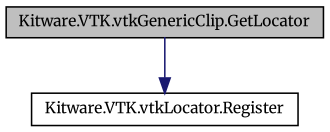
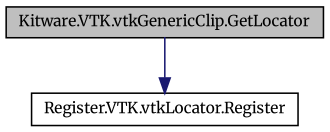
(165, 109) -> (165, 109)
